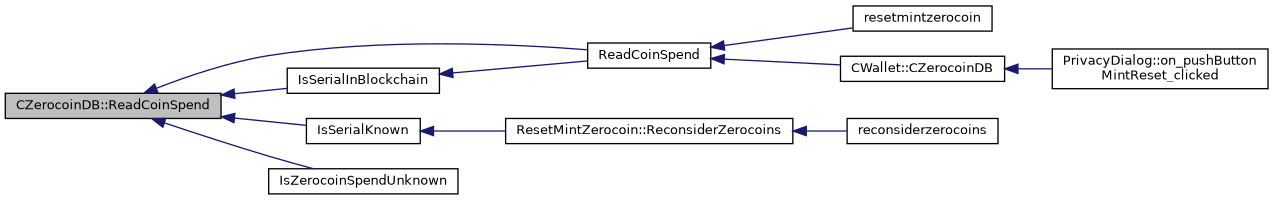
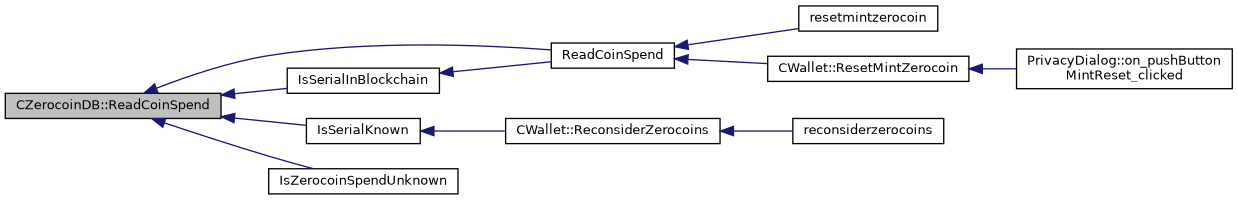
(923, 69) -> (868, 69)
(649, 131) -> (613, 131)
